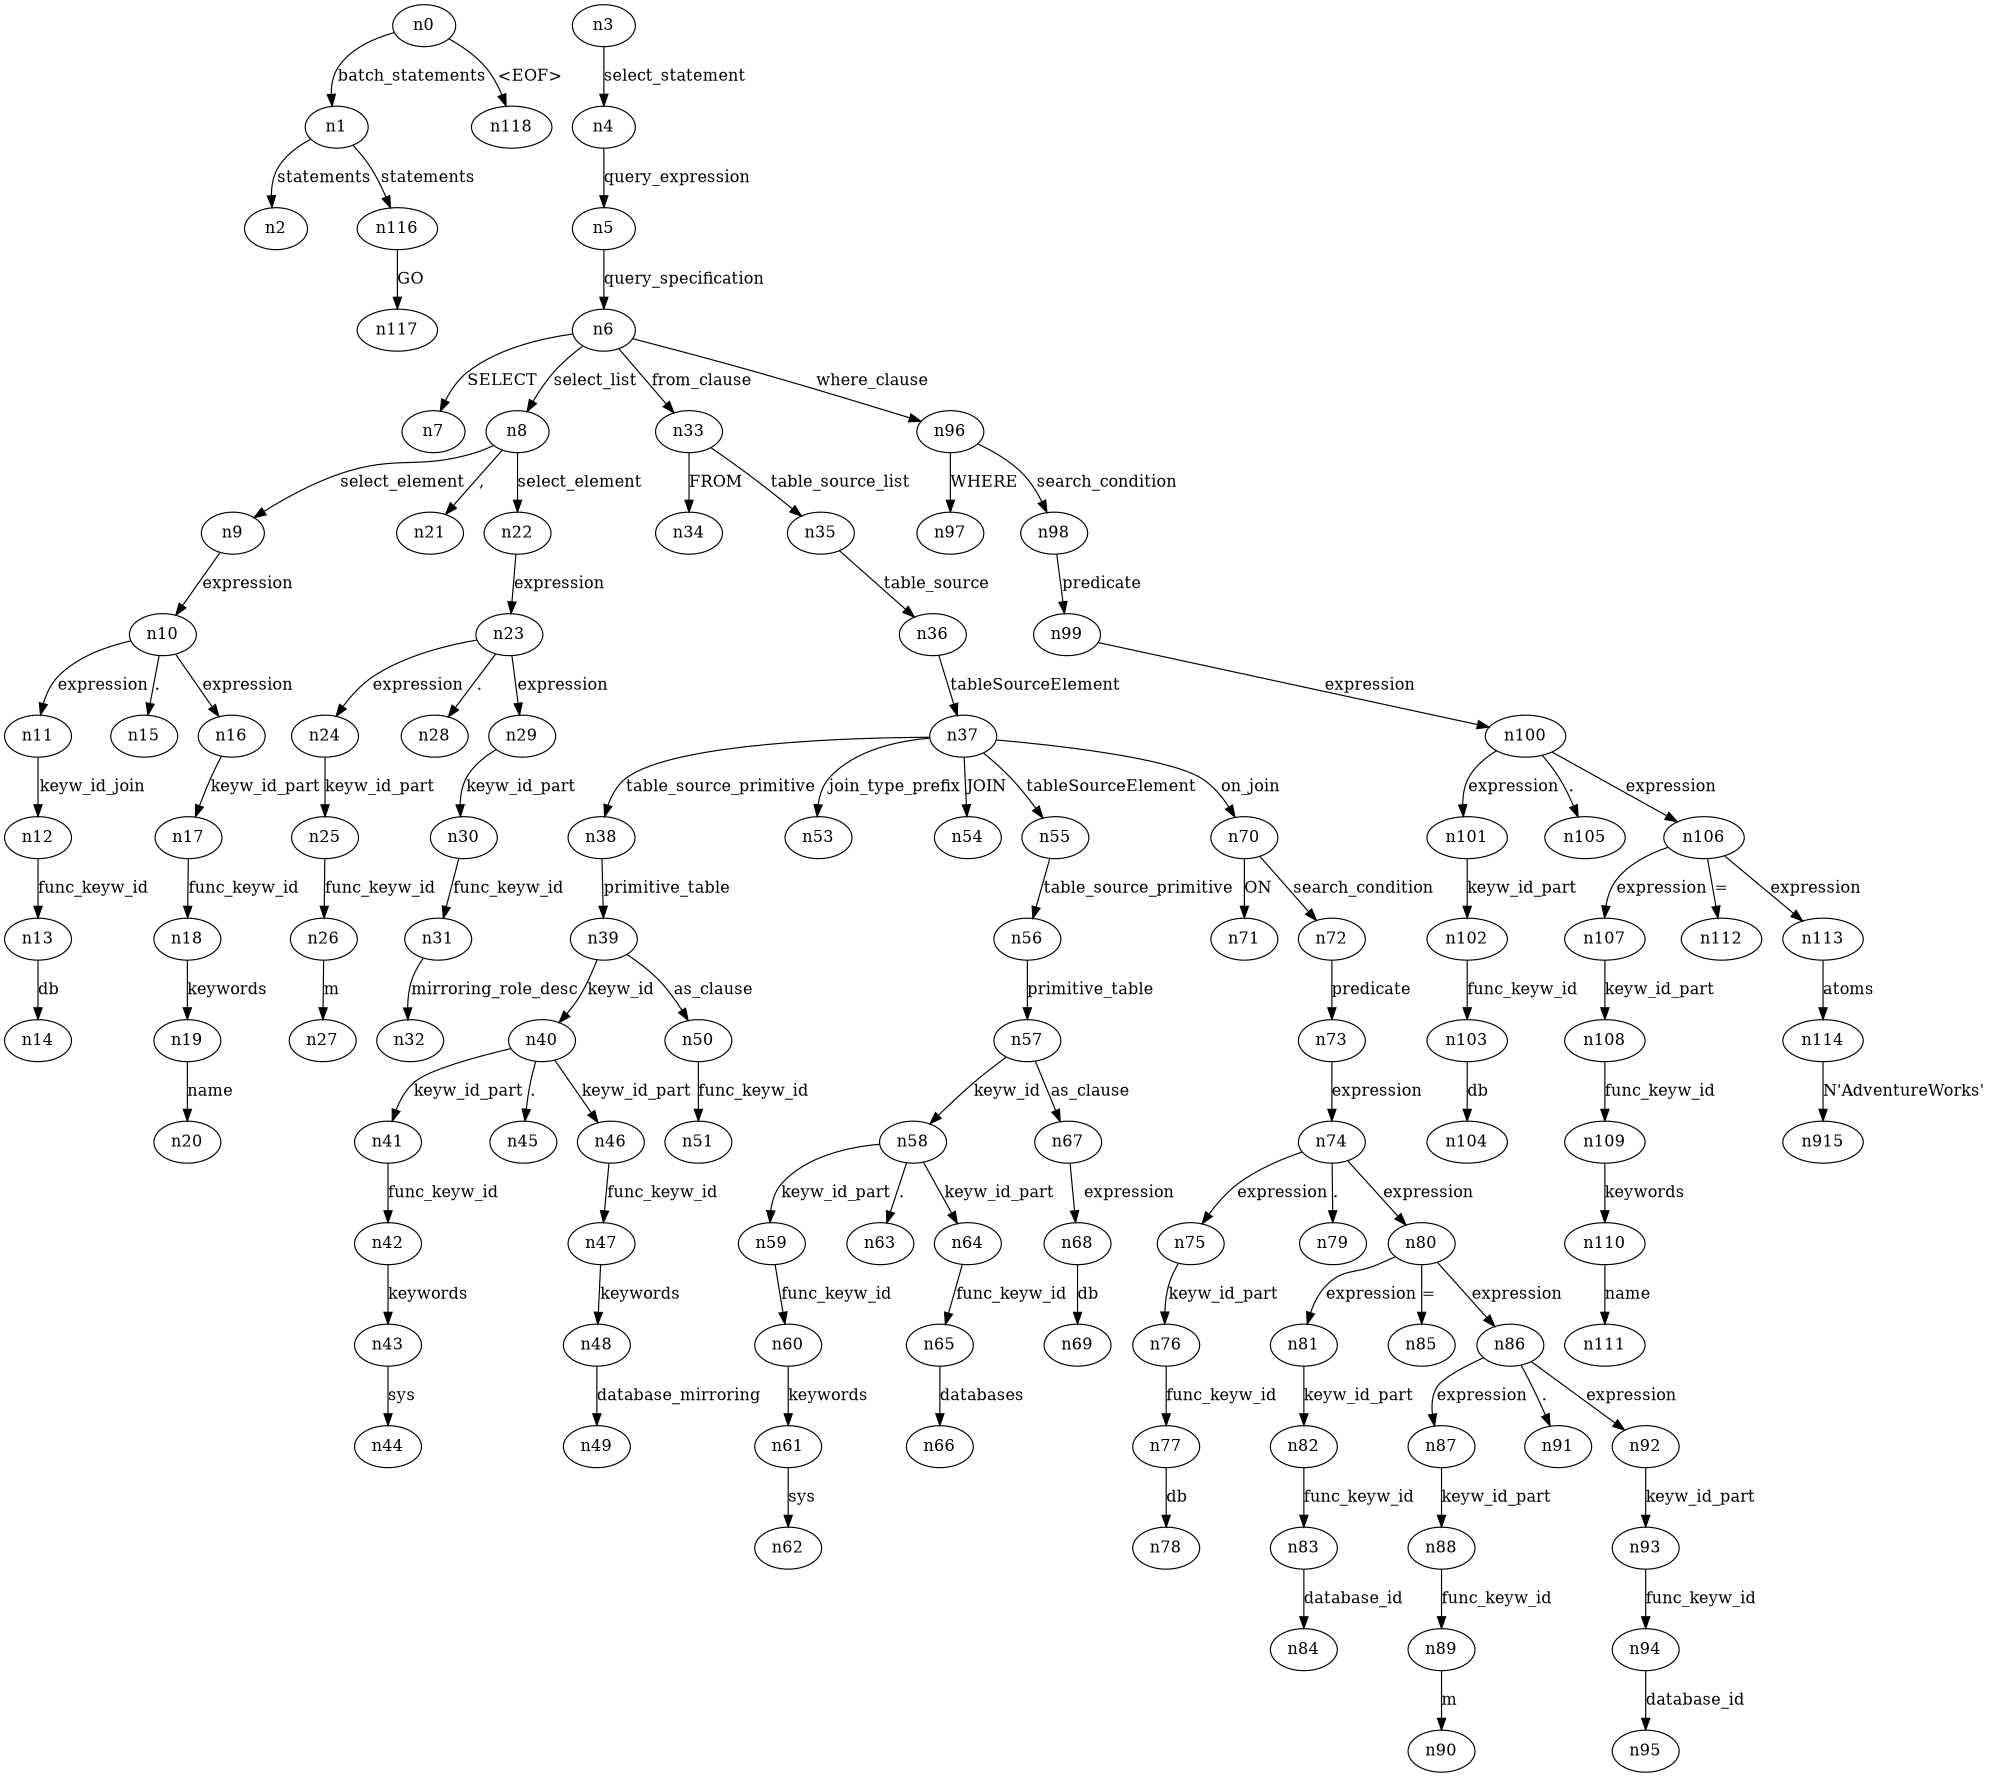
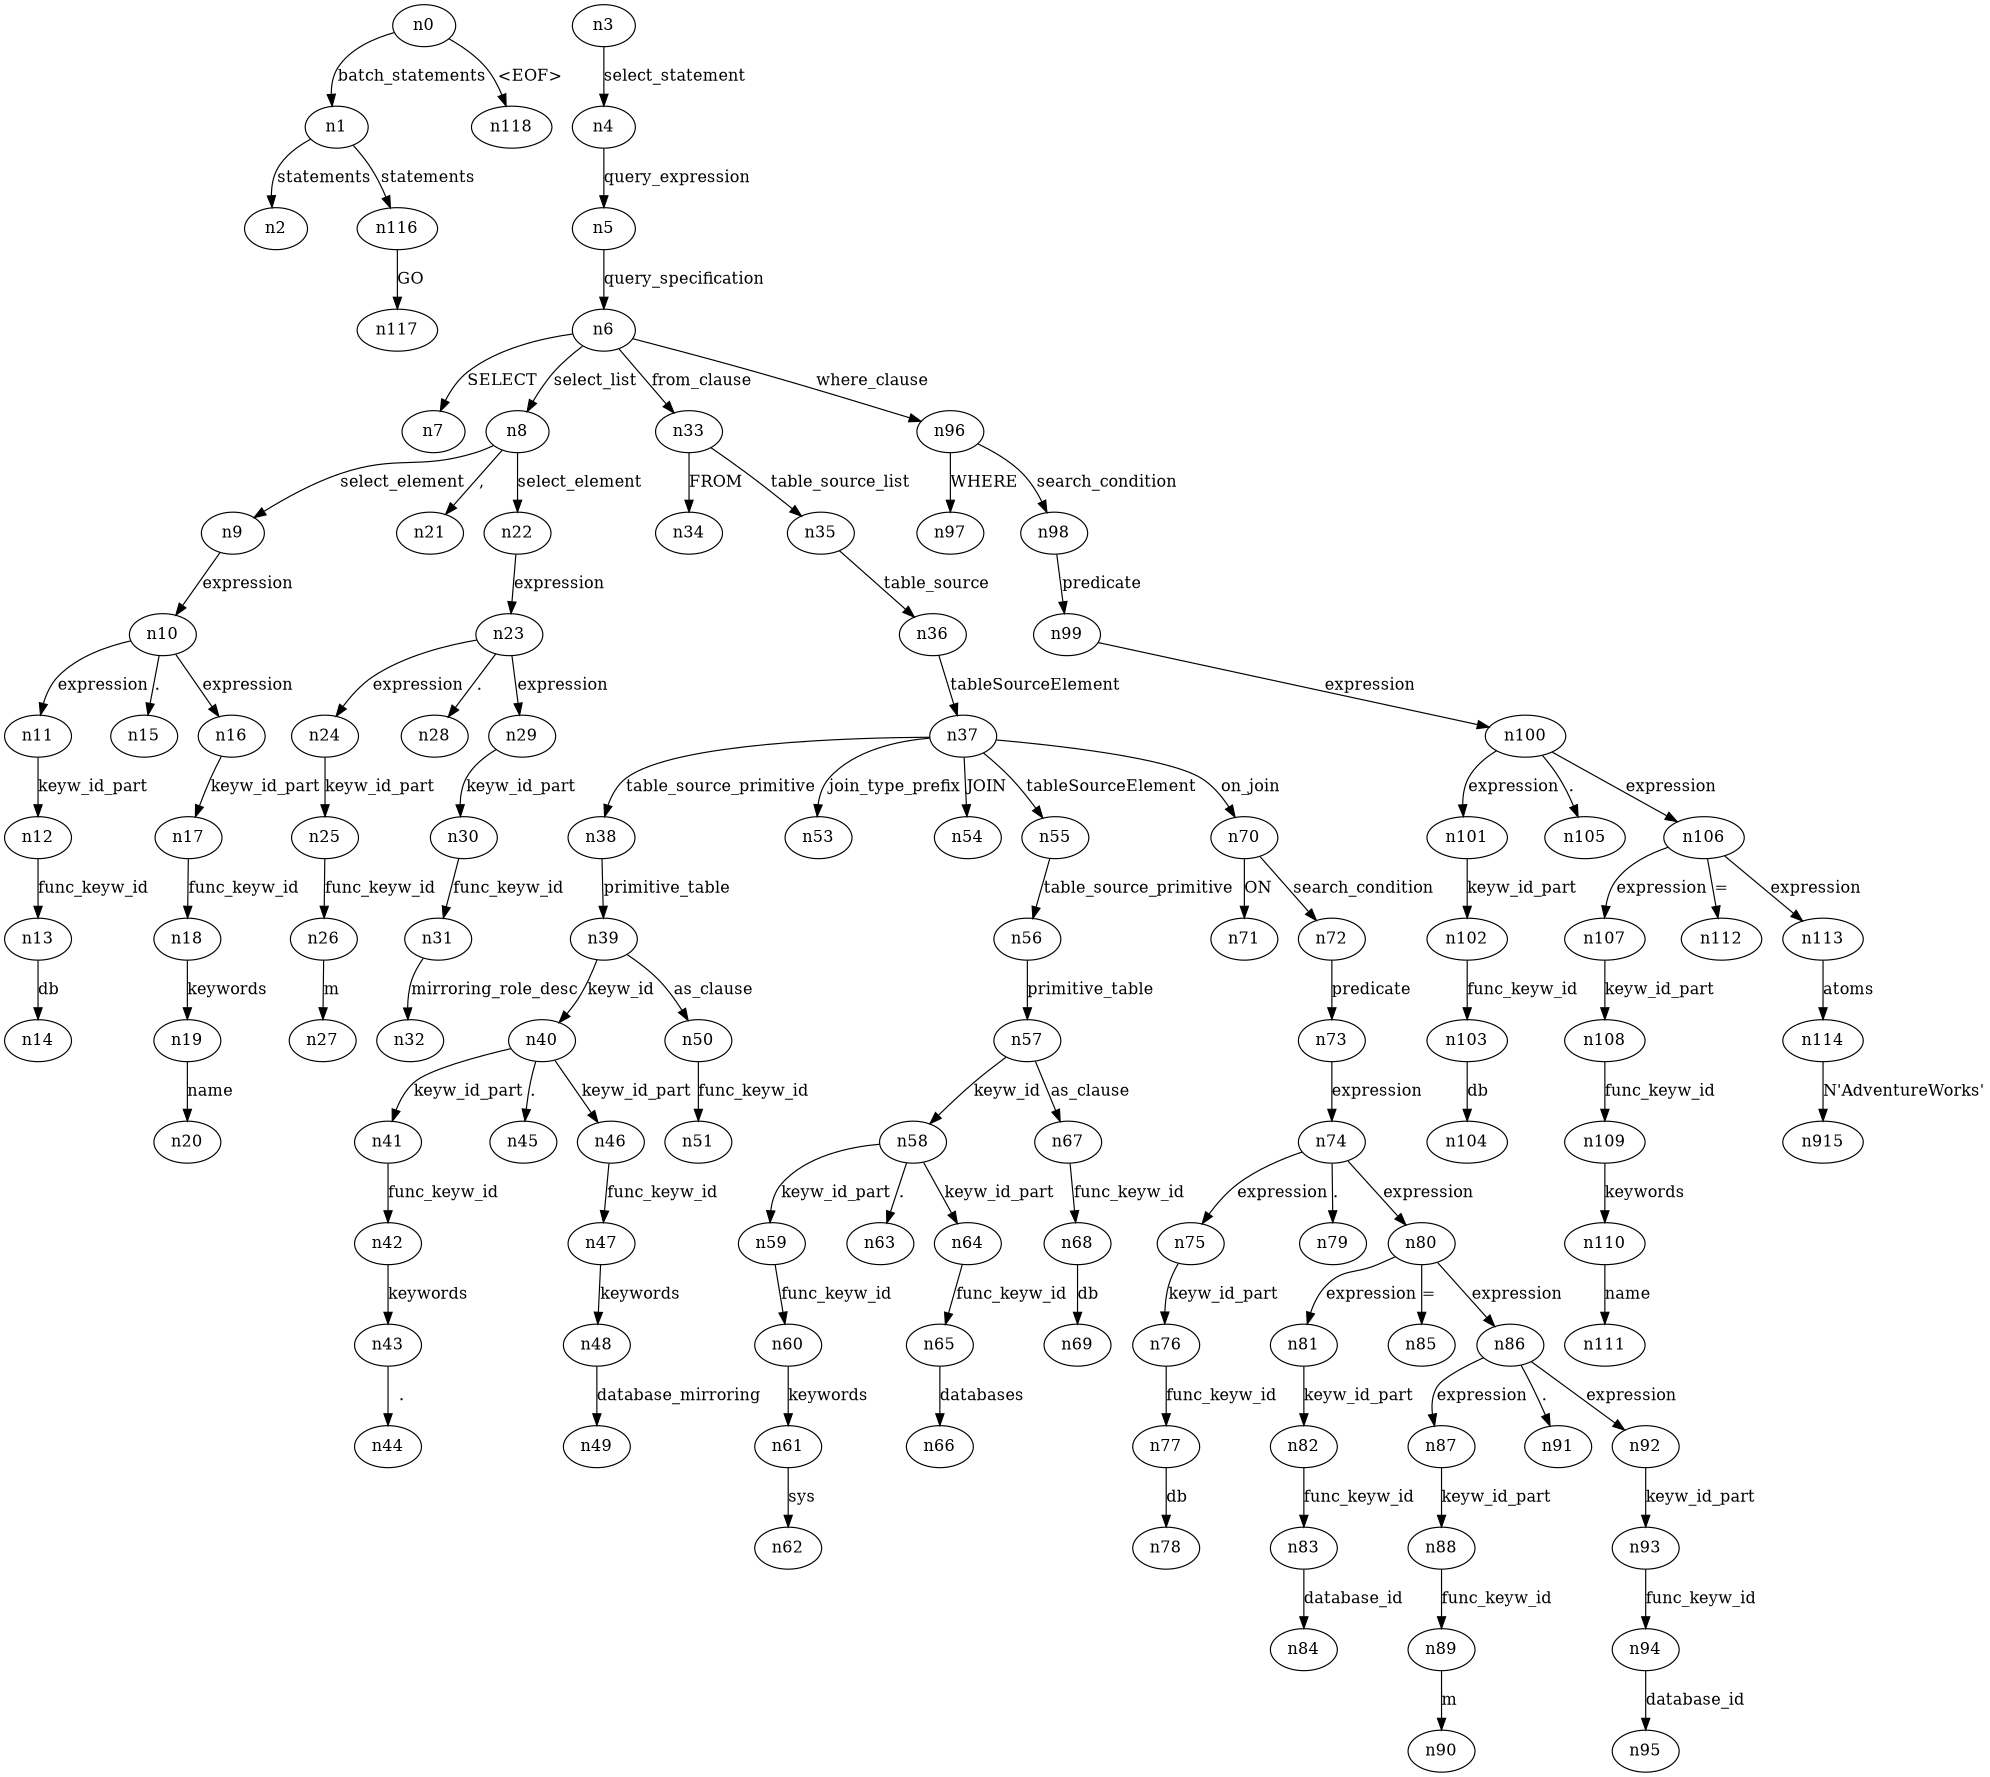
(93, 787) -> (93, 787)
(1129, 1193) -> (1129, 1193)
(402, 1396) -> (402, 1396)
